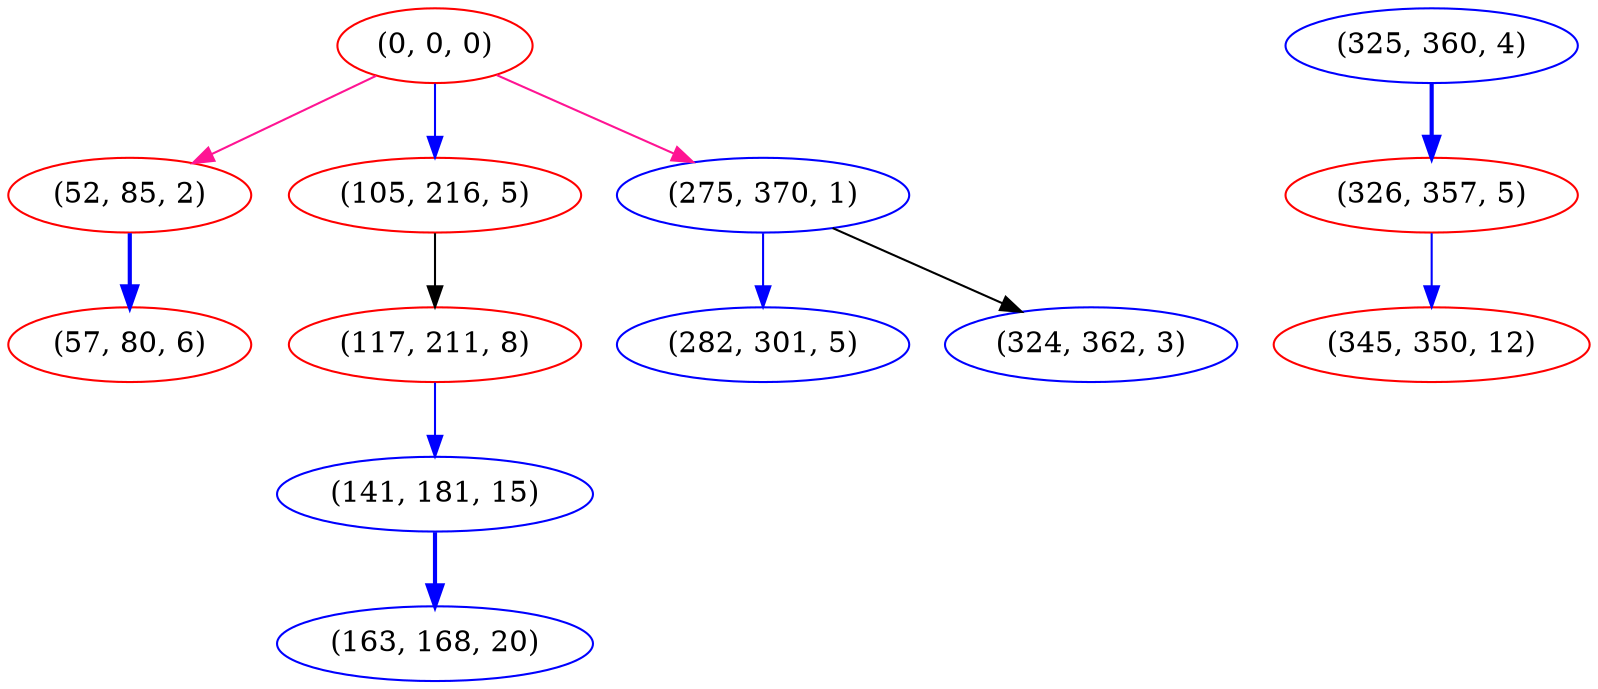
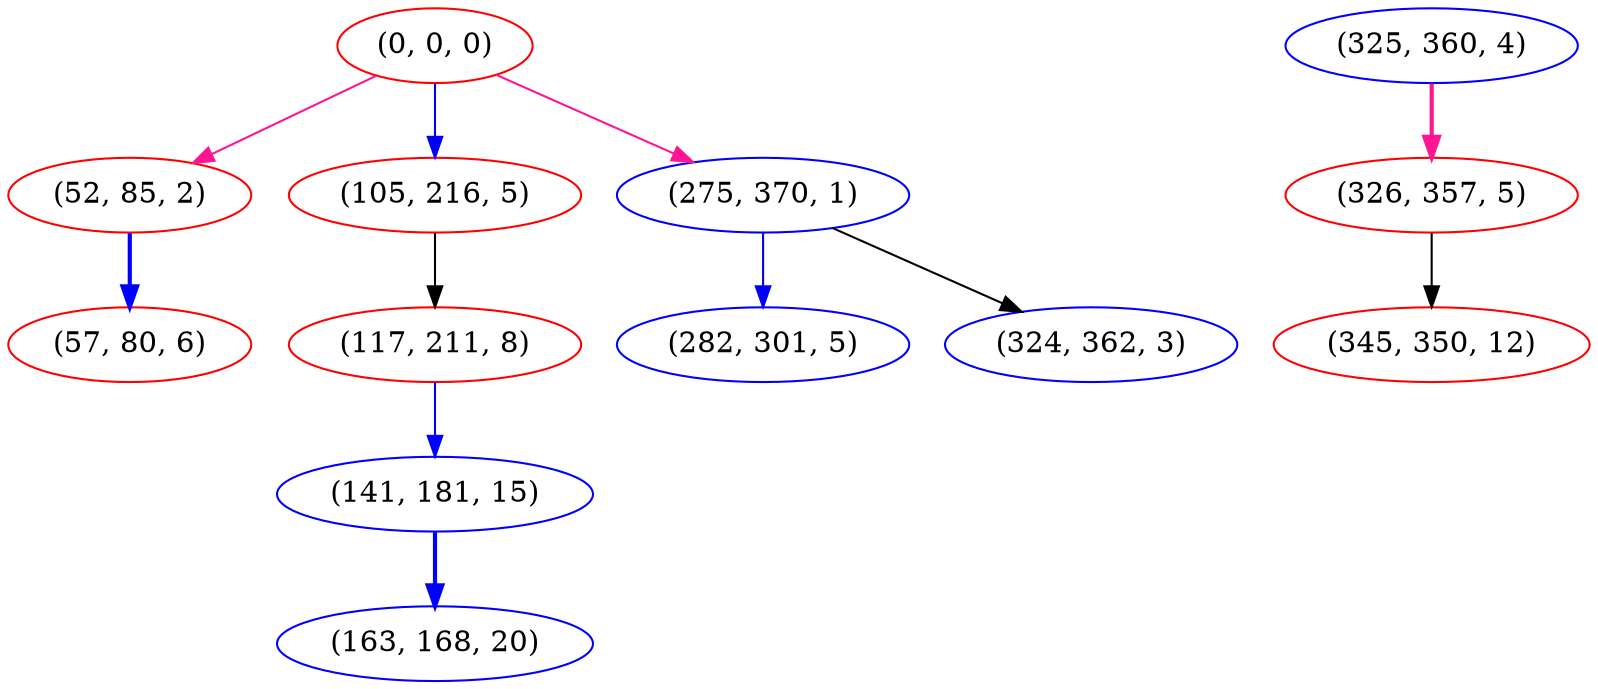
(1432, 110) -> (1432, 110)
(1432, 260) -> (1432, 260)
